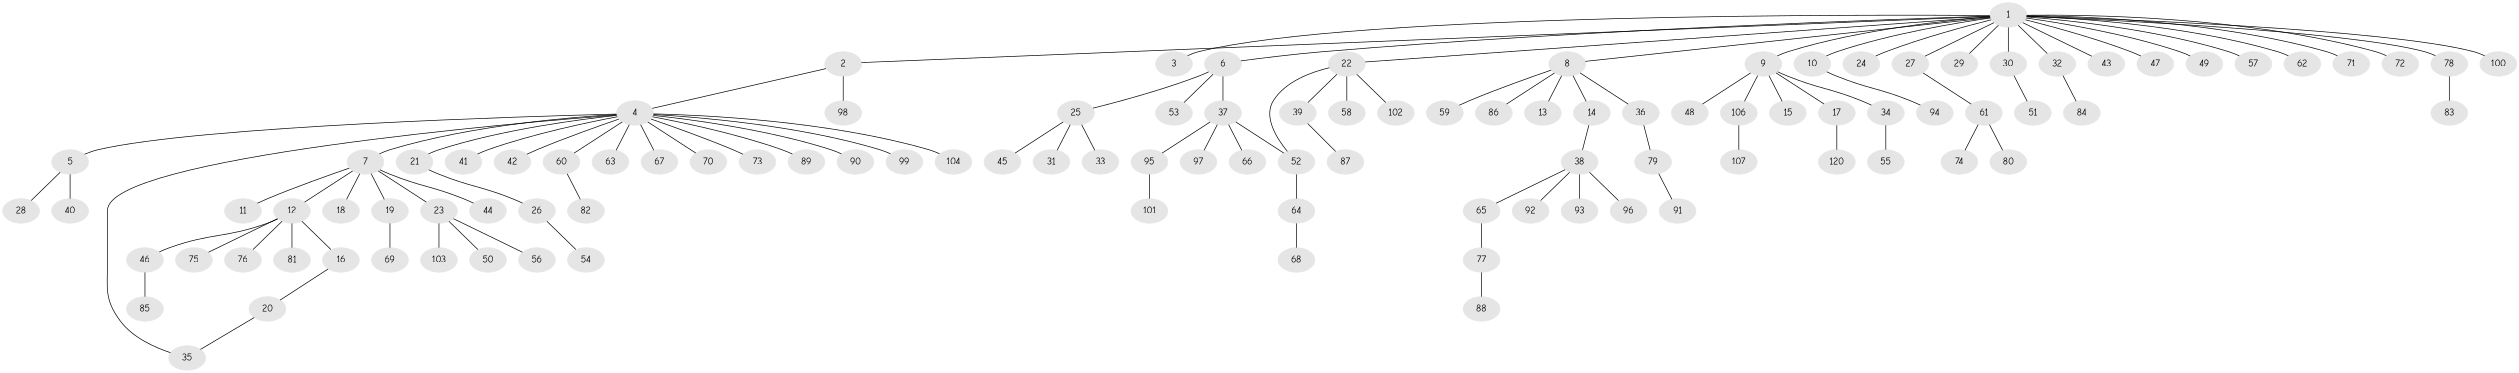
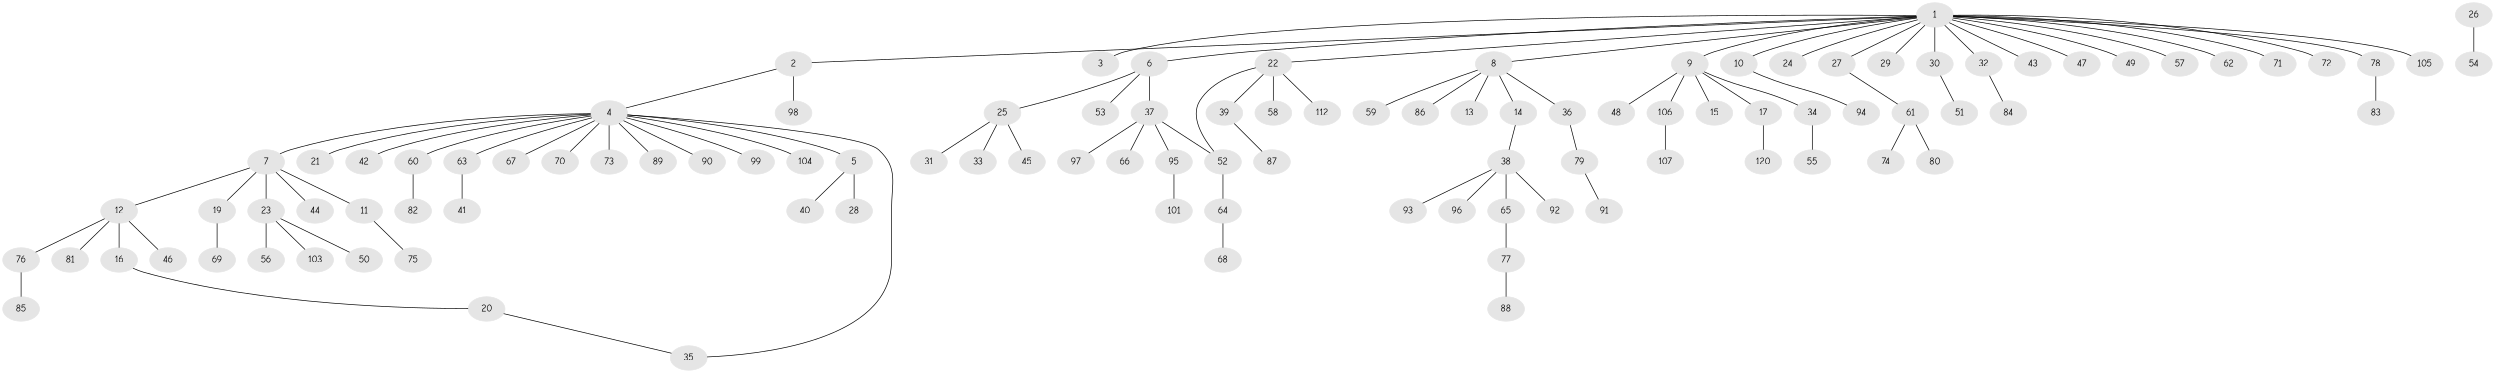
(2498, 64) -> (2425, 64)
(1396, 113) -> (1322, 113)
(547, 132) -> (462, 187)
(476, 186) -> none
(341, 211) -> none
(243, 235) -> (389, 235)
(145, 285) -> (21, 285)
